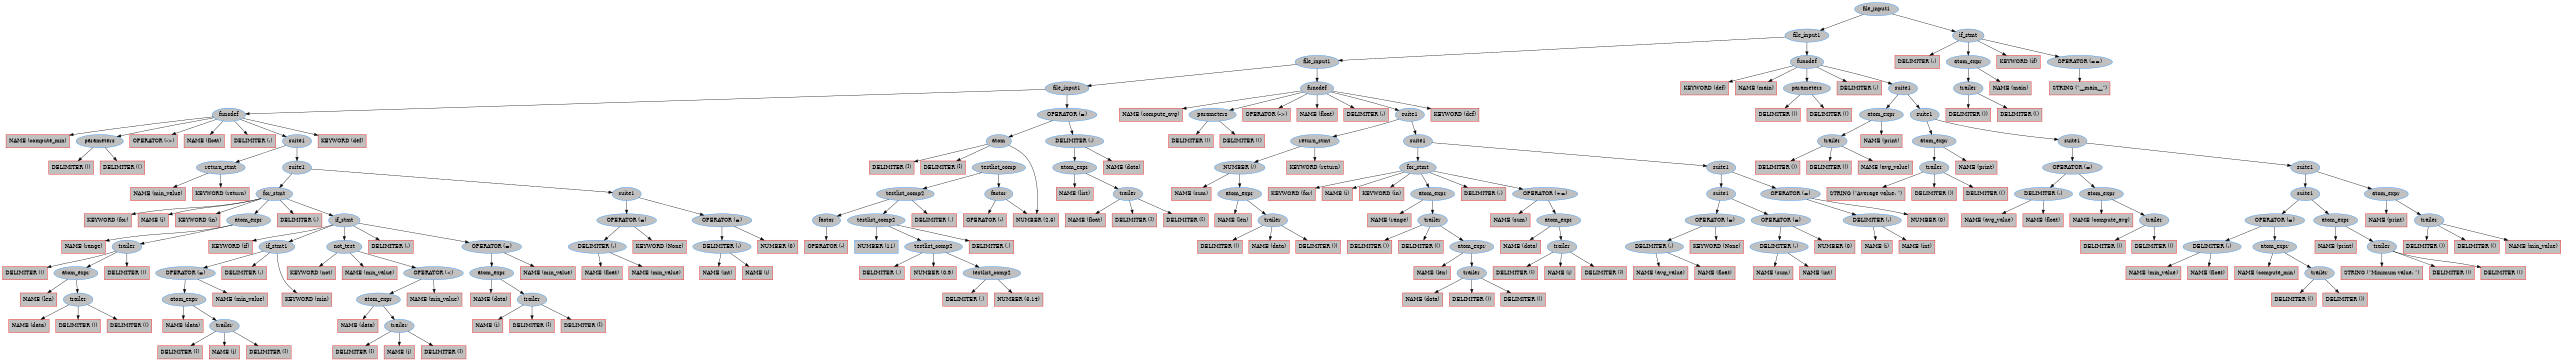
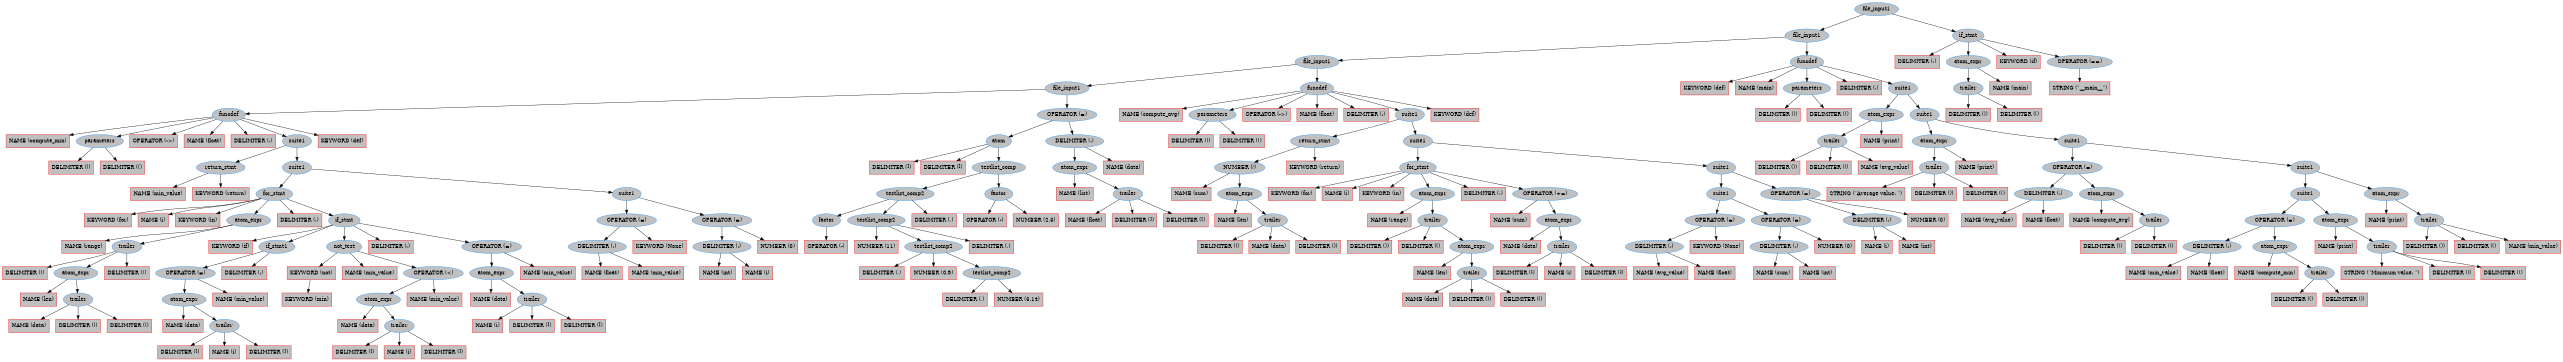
(1034, 172) -> (999, 153)
(876, 247) -> (876, 247)
(281, 274) -> (309, 285)
